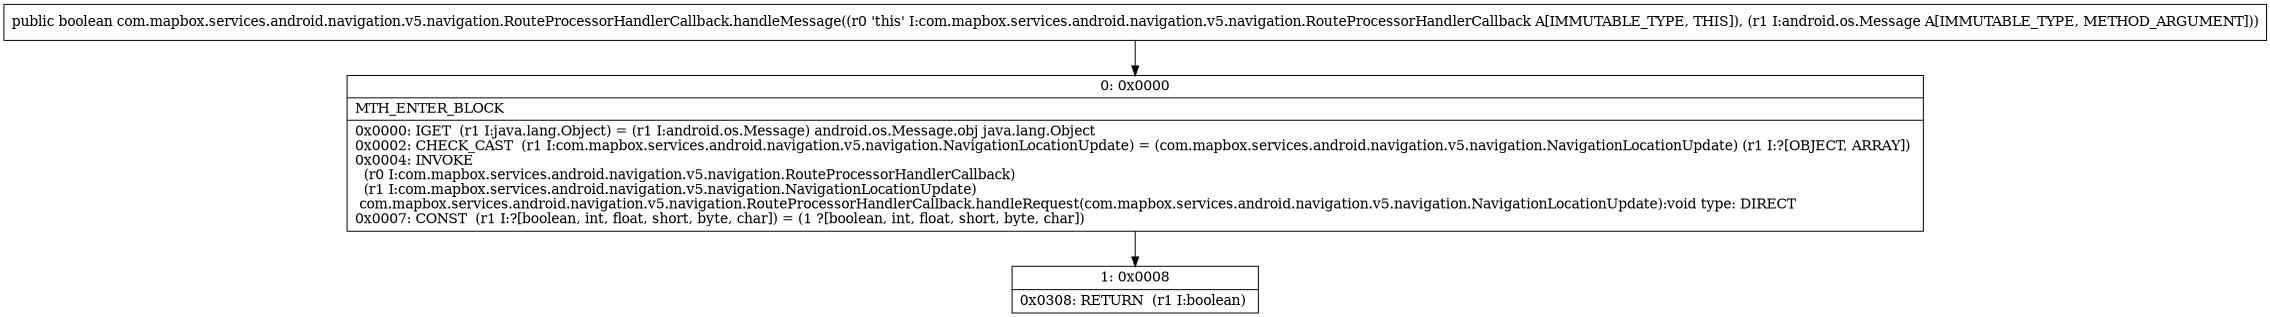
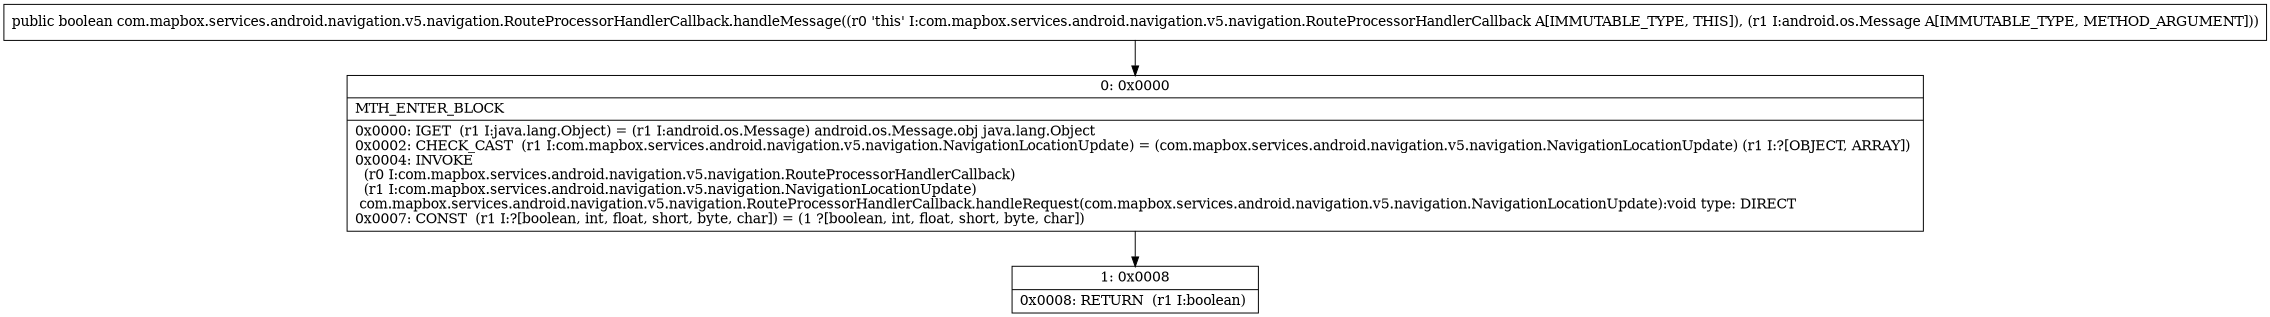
(1135, 301) -> (1135, 301)
